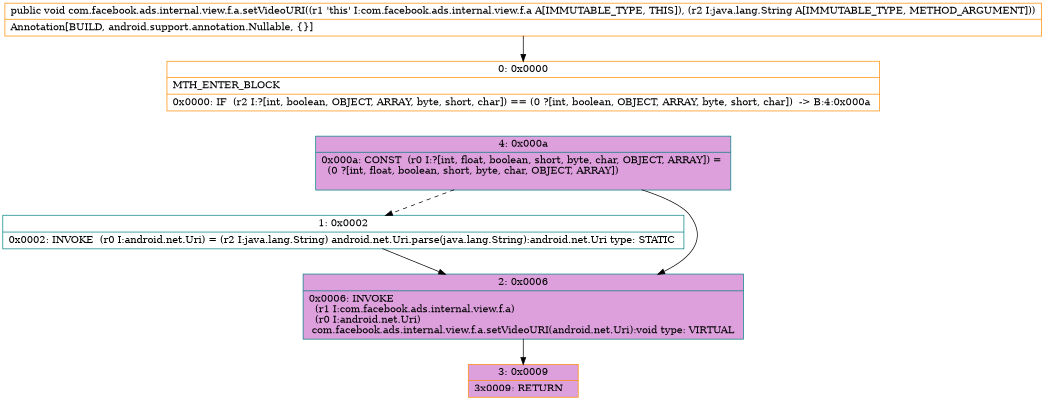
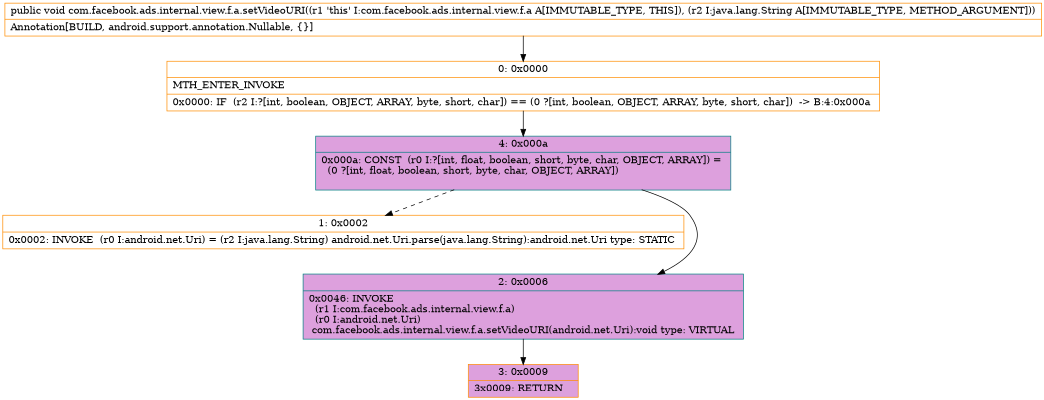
(226, 85) -> (229, 85)
none -> (523, 120)
(343, 232) -> (343, 232)
(411, 260) -> none
(355, 299) -> (355, 299)
